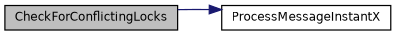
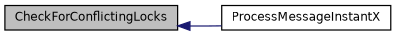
(193, 10) -> (206, 26)
